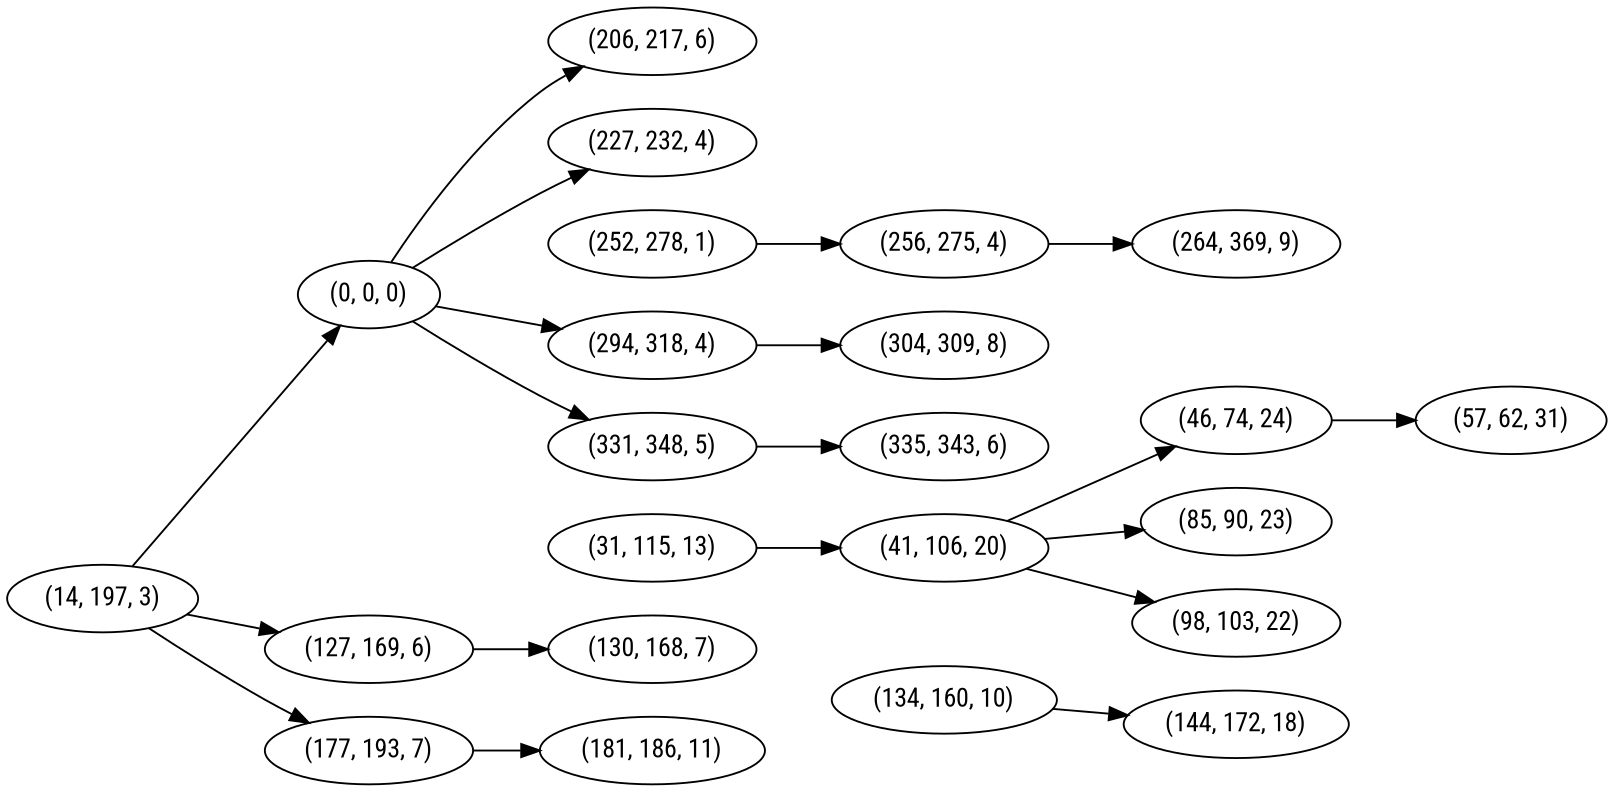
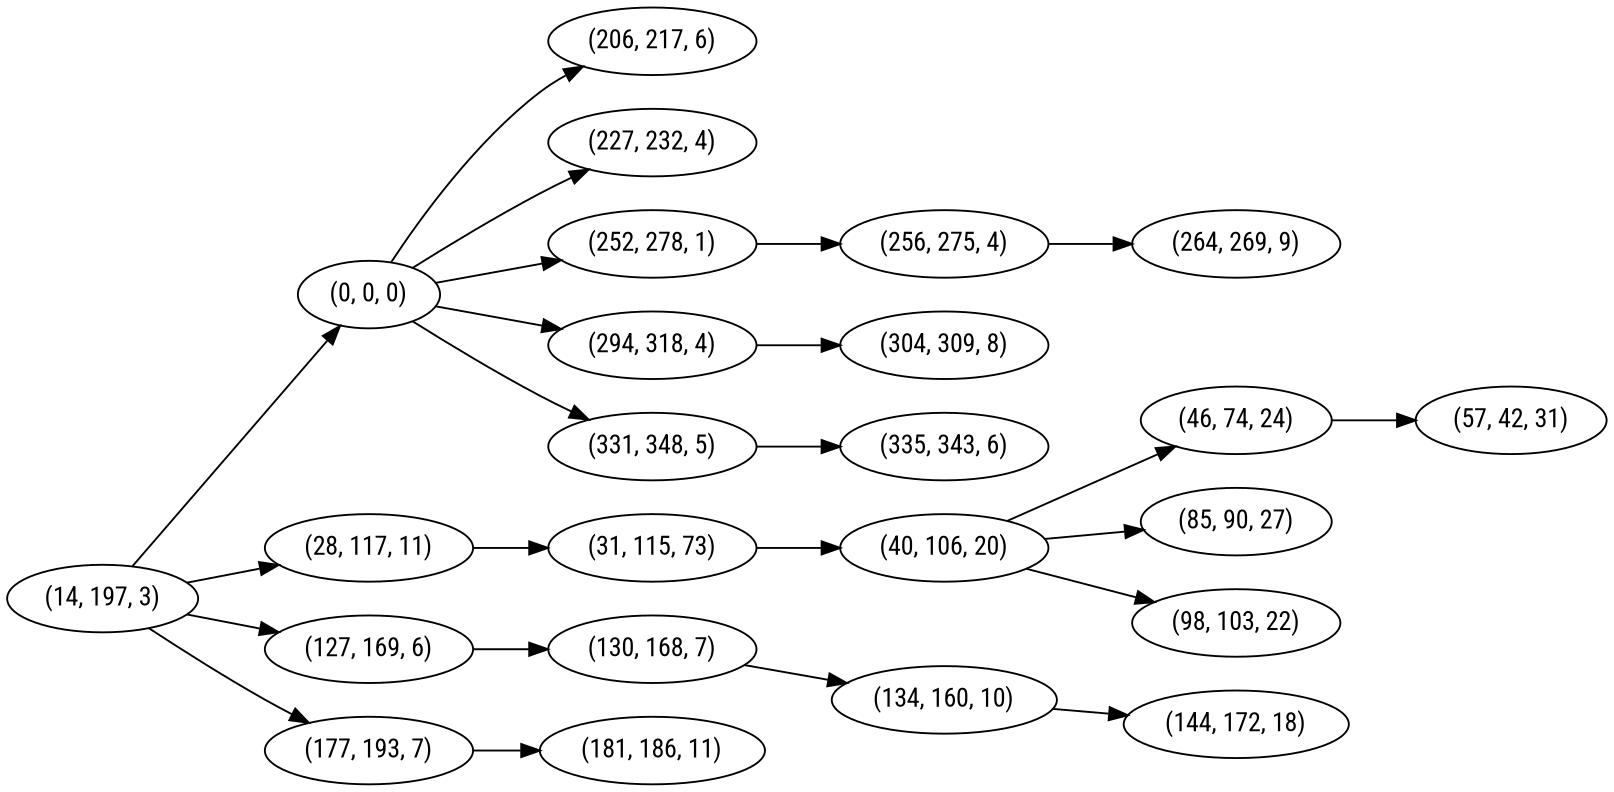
(1236, 244) -> (1236, 244)
none -> (489, 273)
(1511, 420) -> (1511, 420)
(1236, 522) -> (1236, 522)
none -> (369, 548)
(652, 548) -> (652, 548)
(944, 548) -> (944, 548)
none -> (786, 672)
